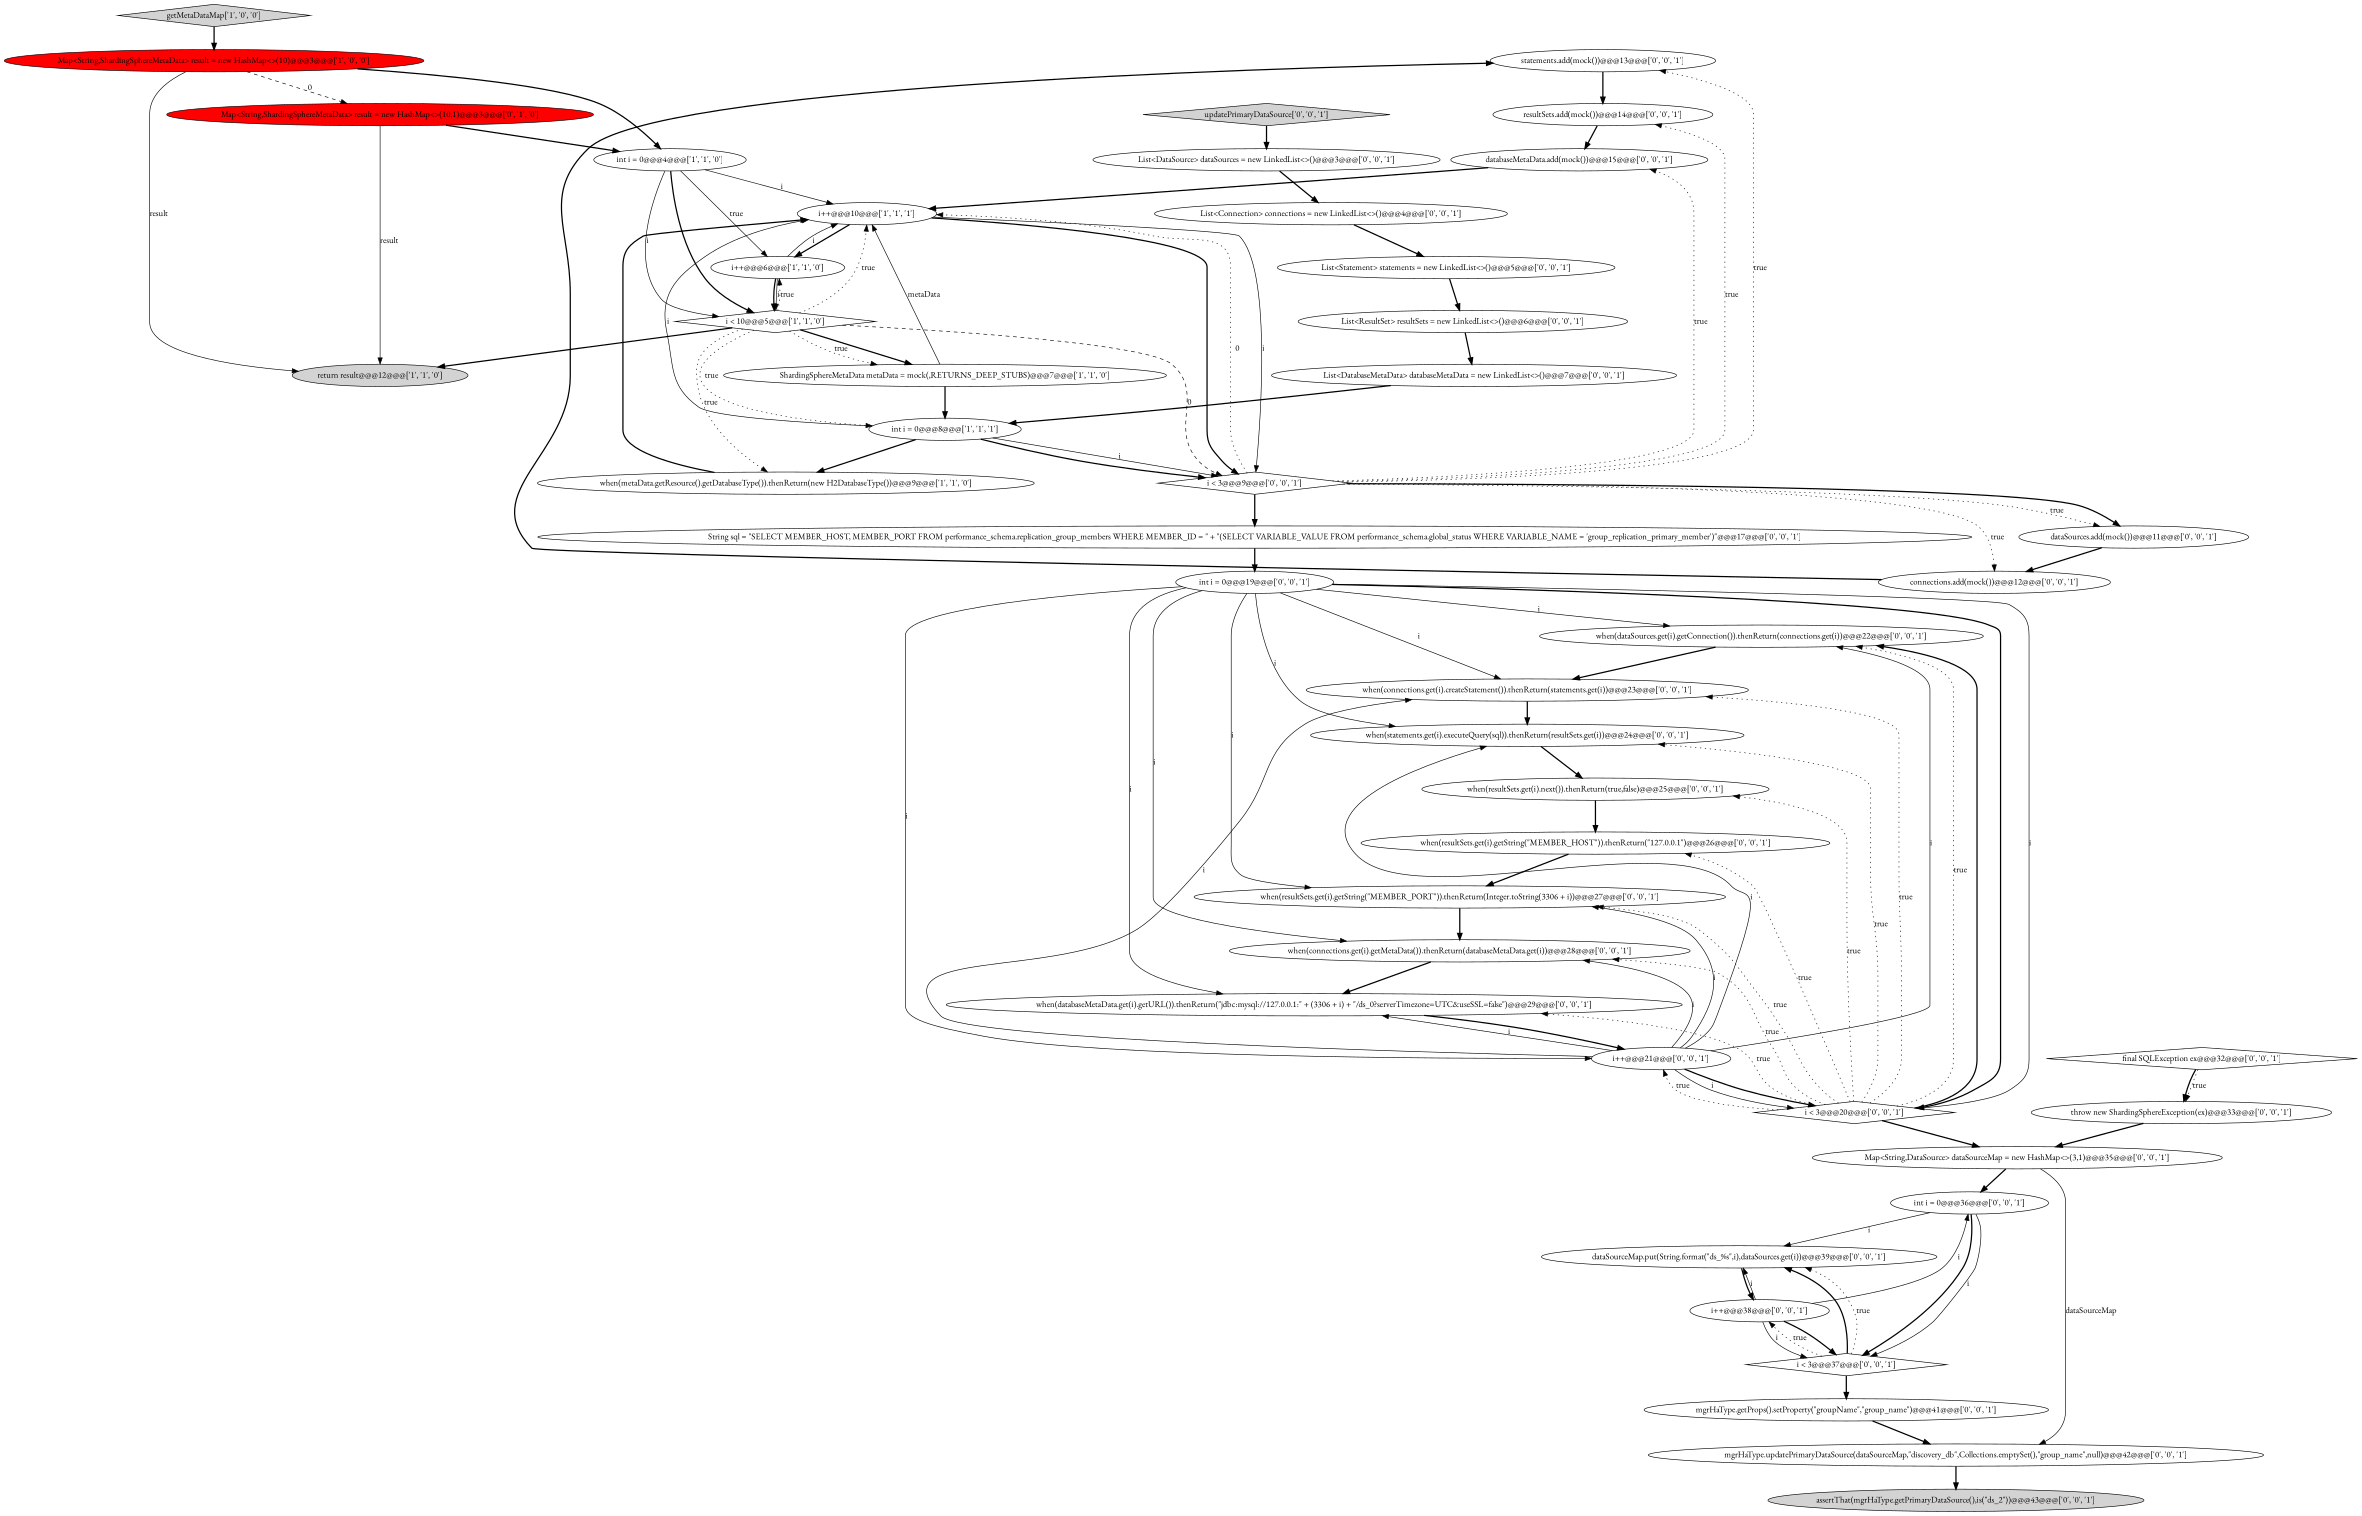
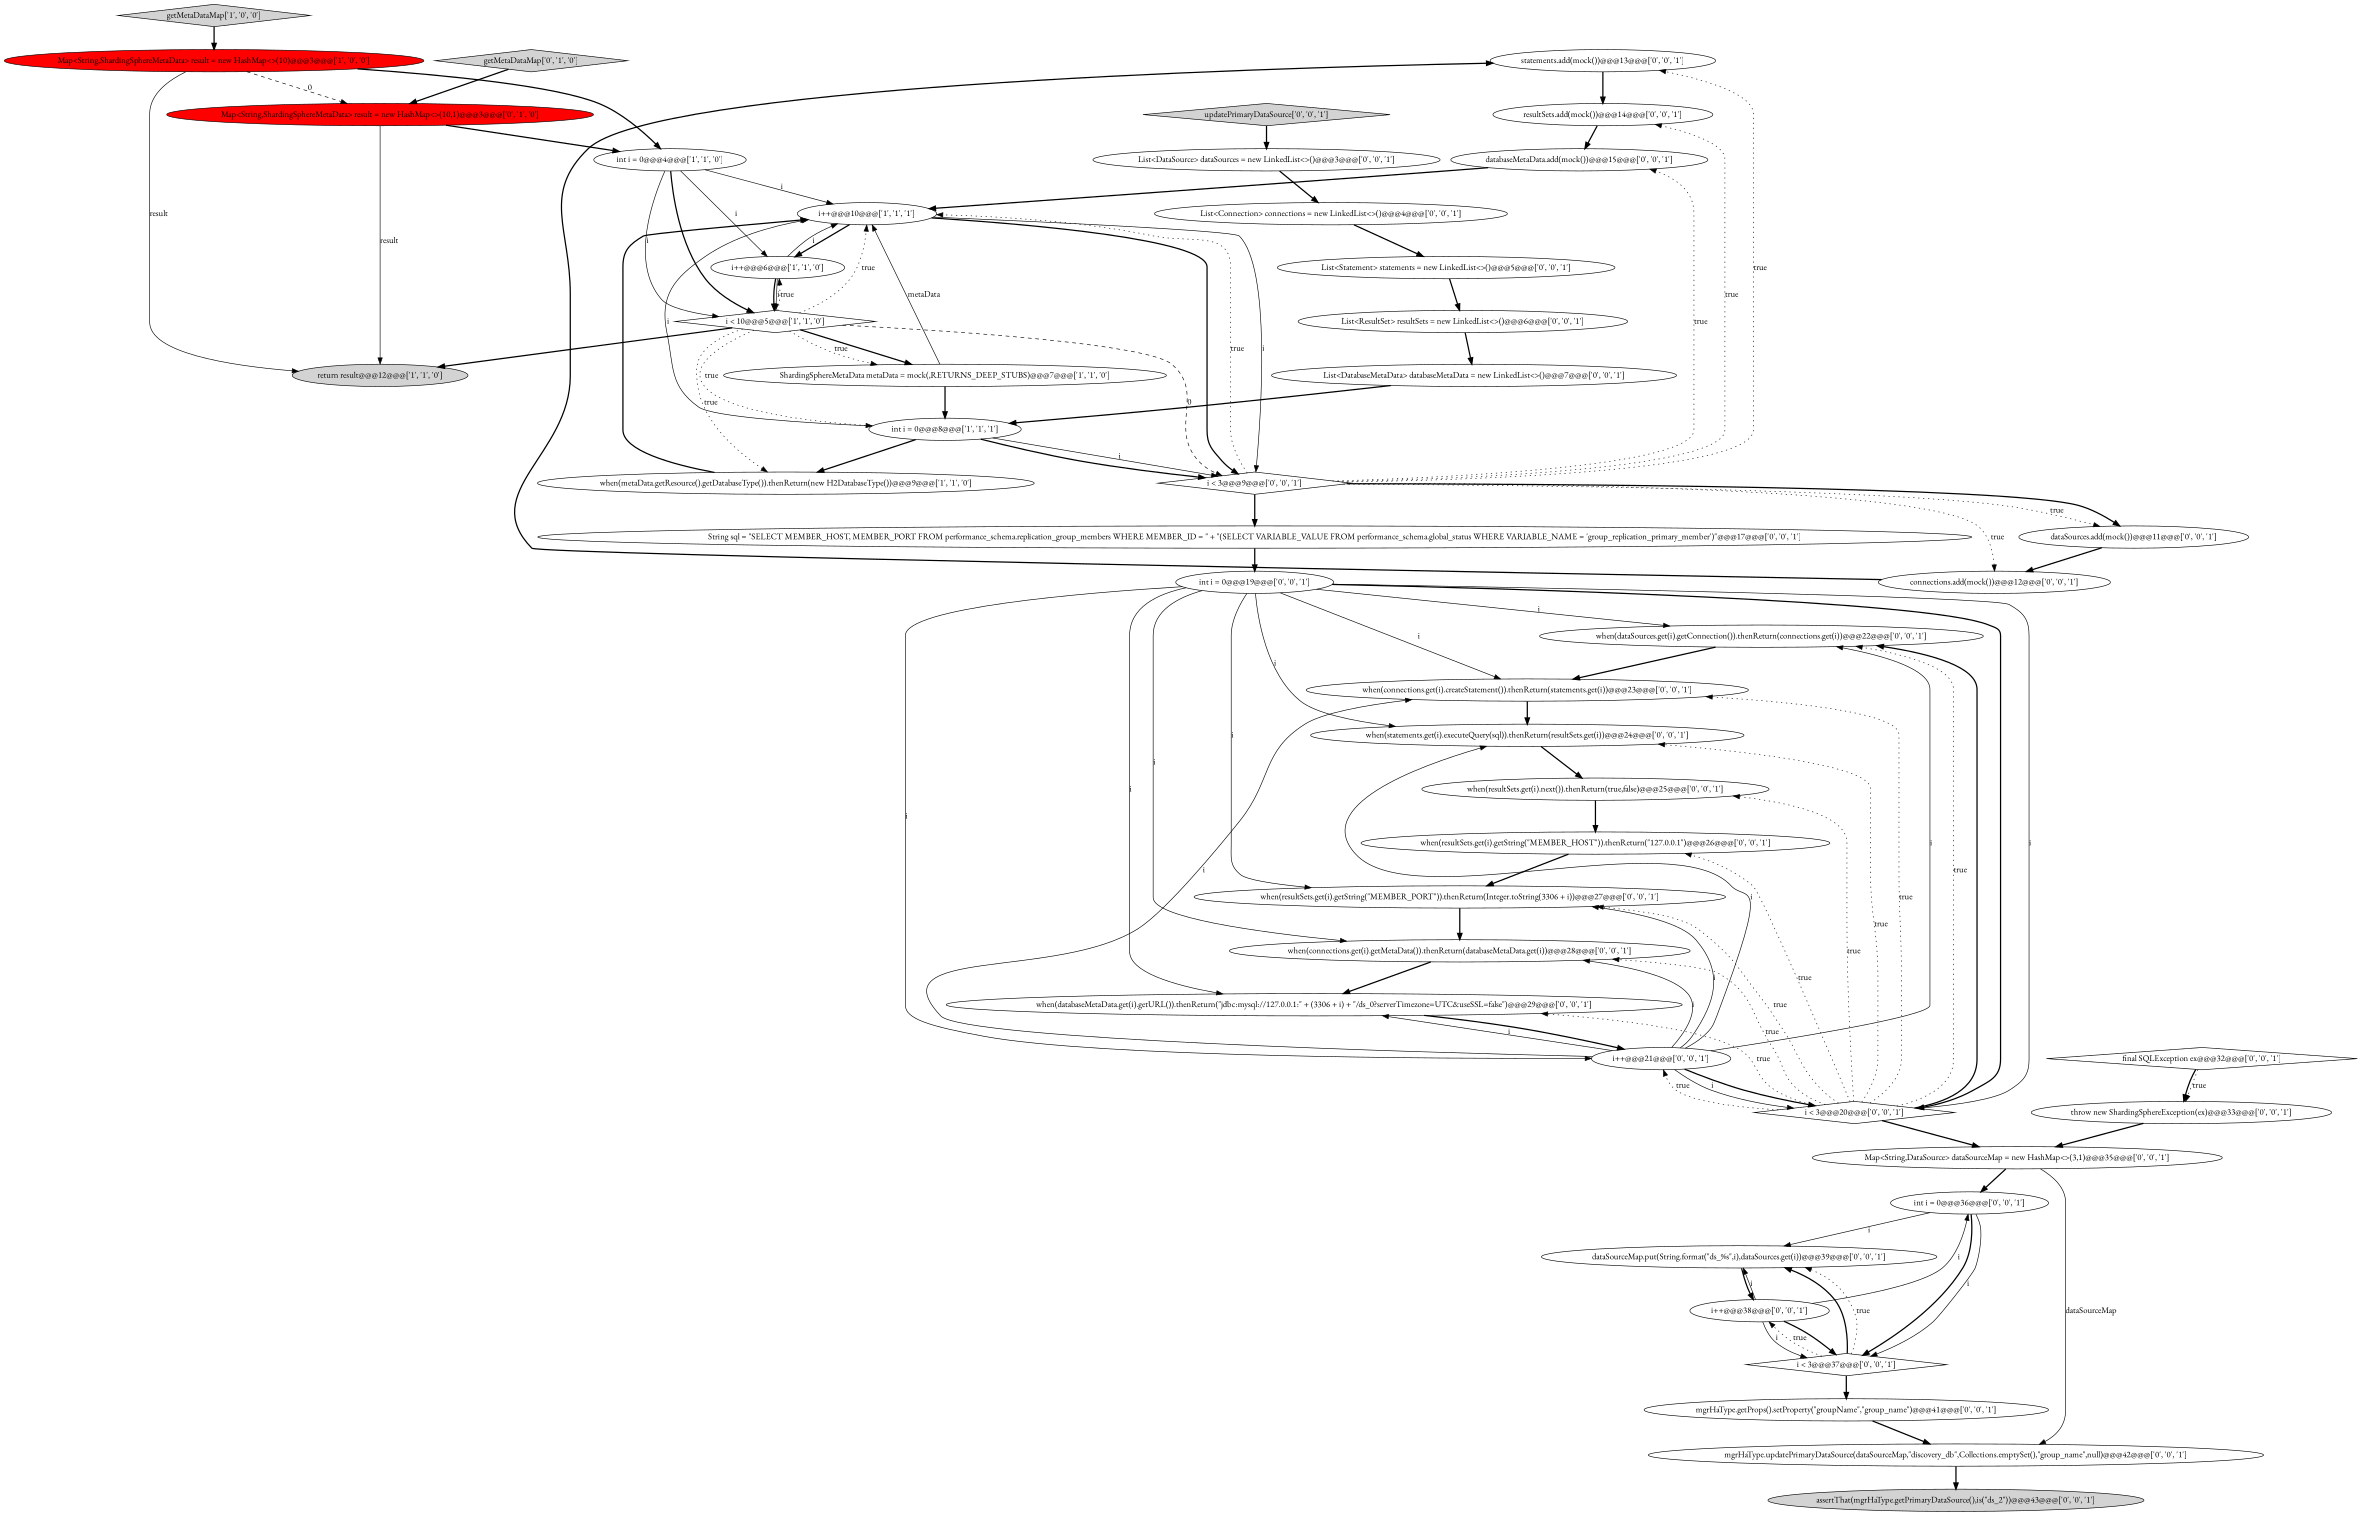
none -> (531, 61)
(736, 214) -> (736, 214)
(1237, 348) -> (1237, 348)
